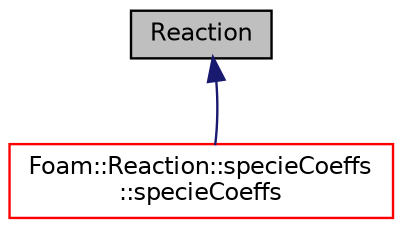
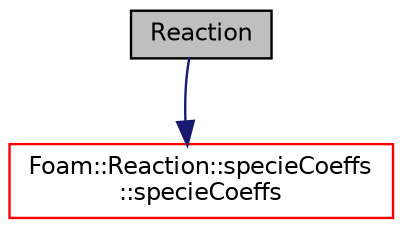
(217, 113) -> (186, 89)
